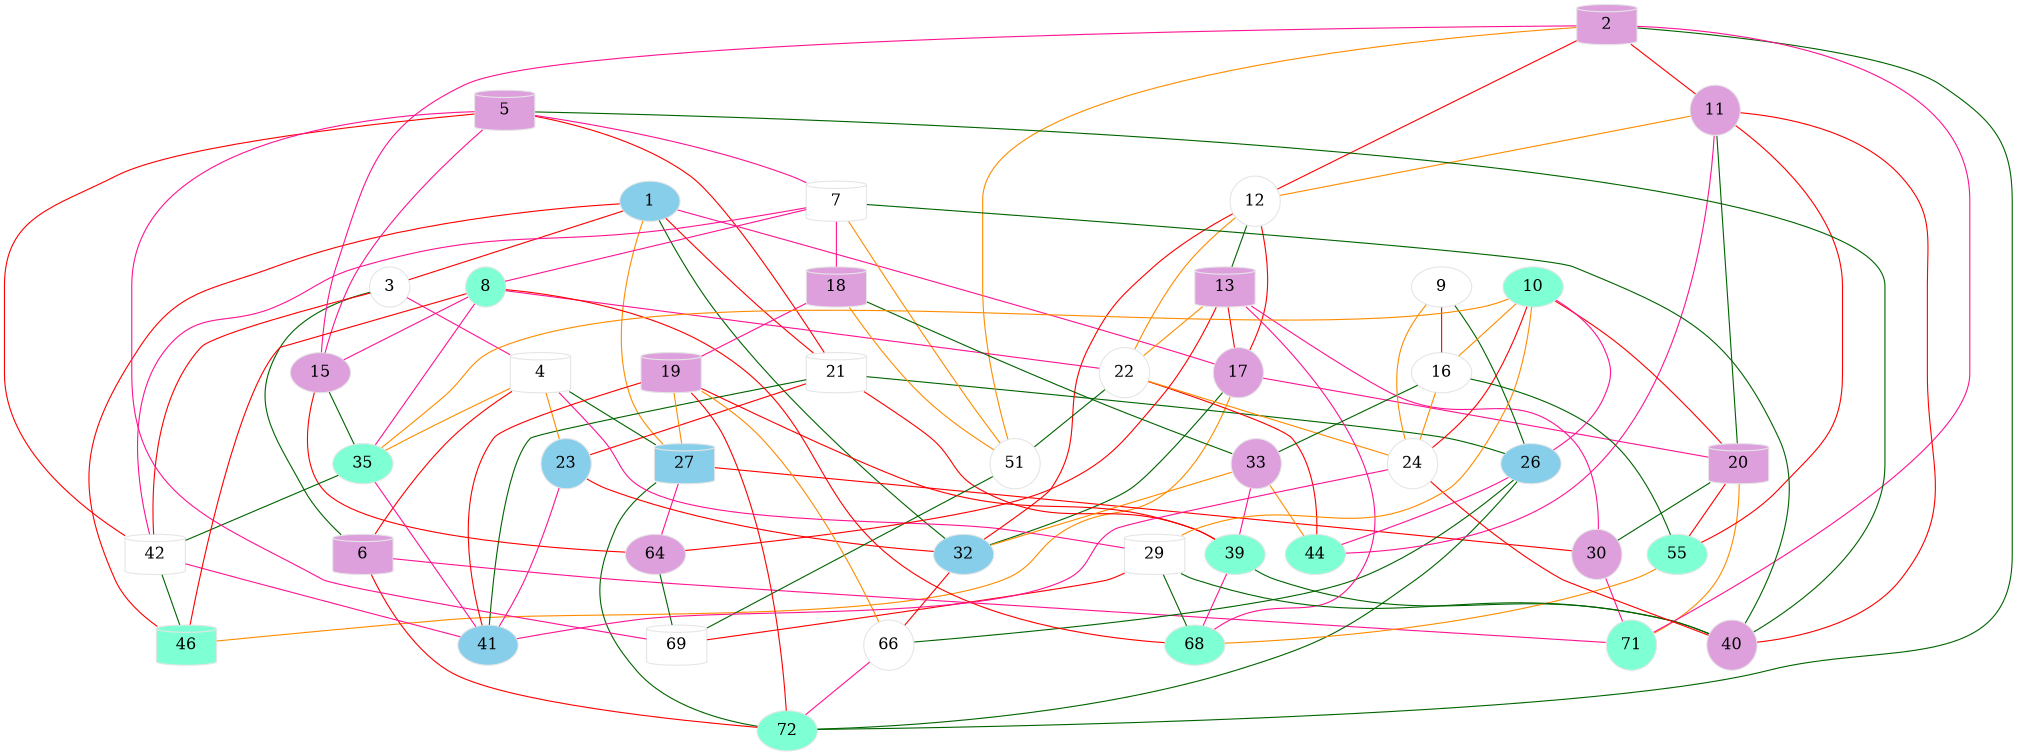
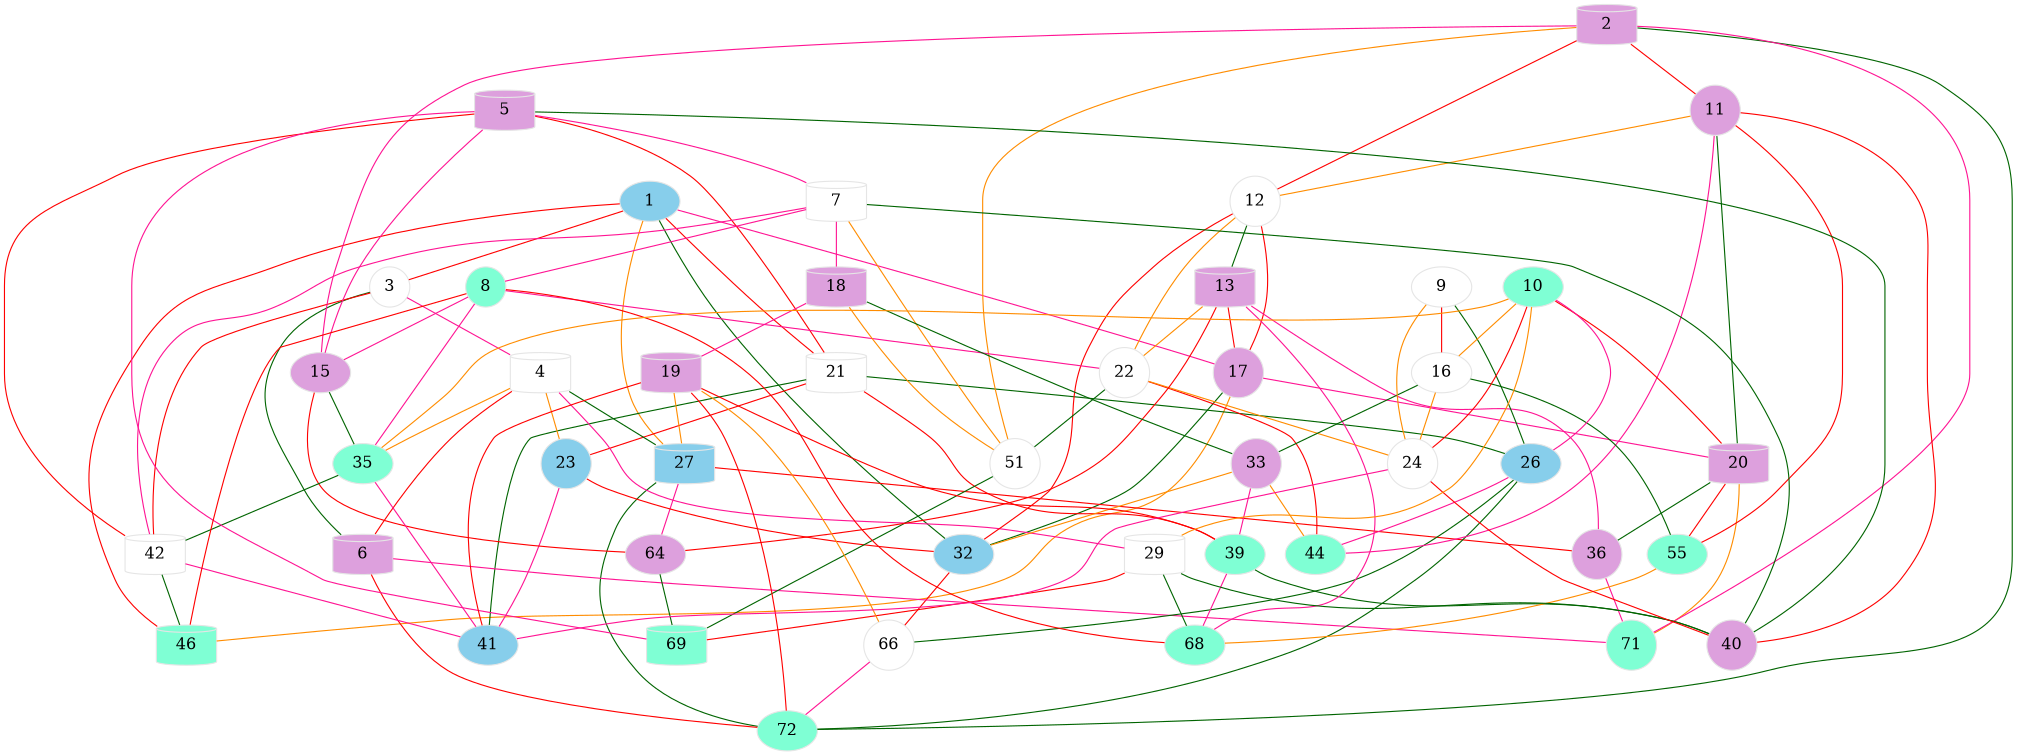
(1597, 554) -> (1597, 554)
(677, 645) -> (677, 645)
